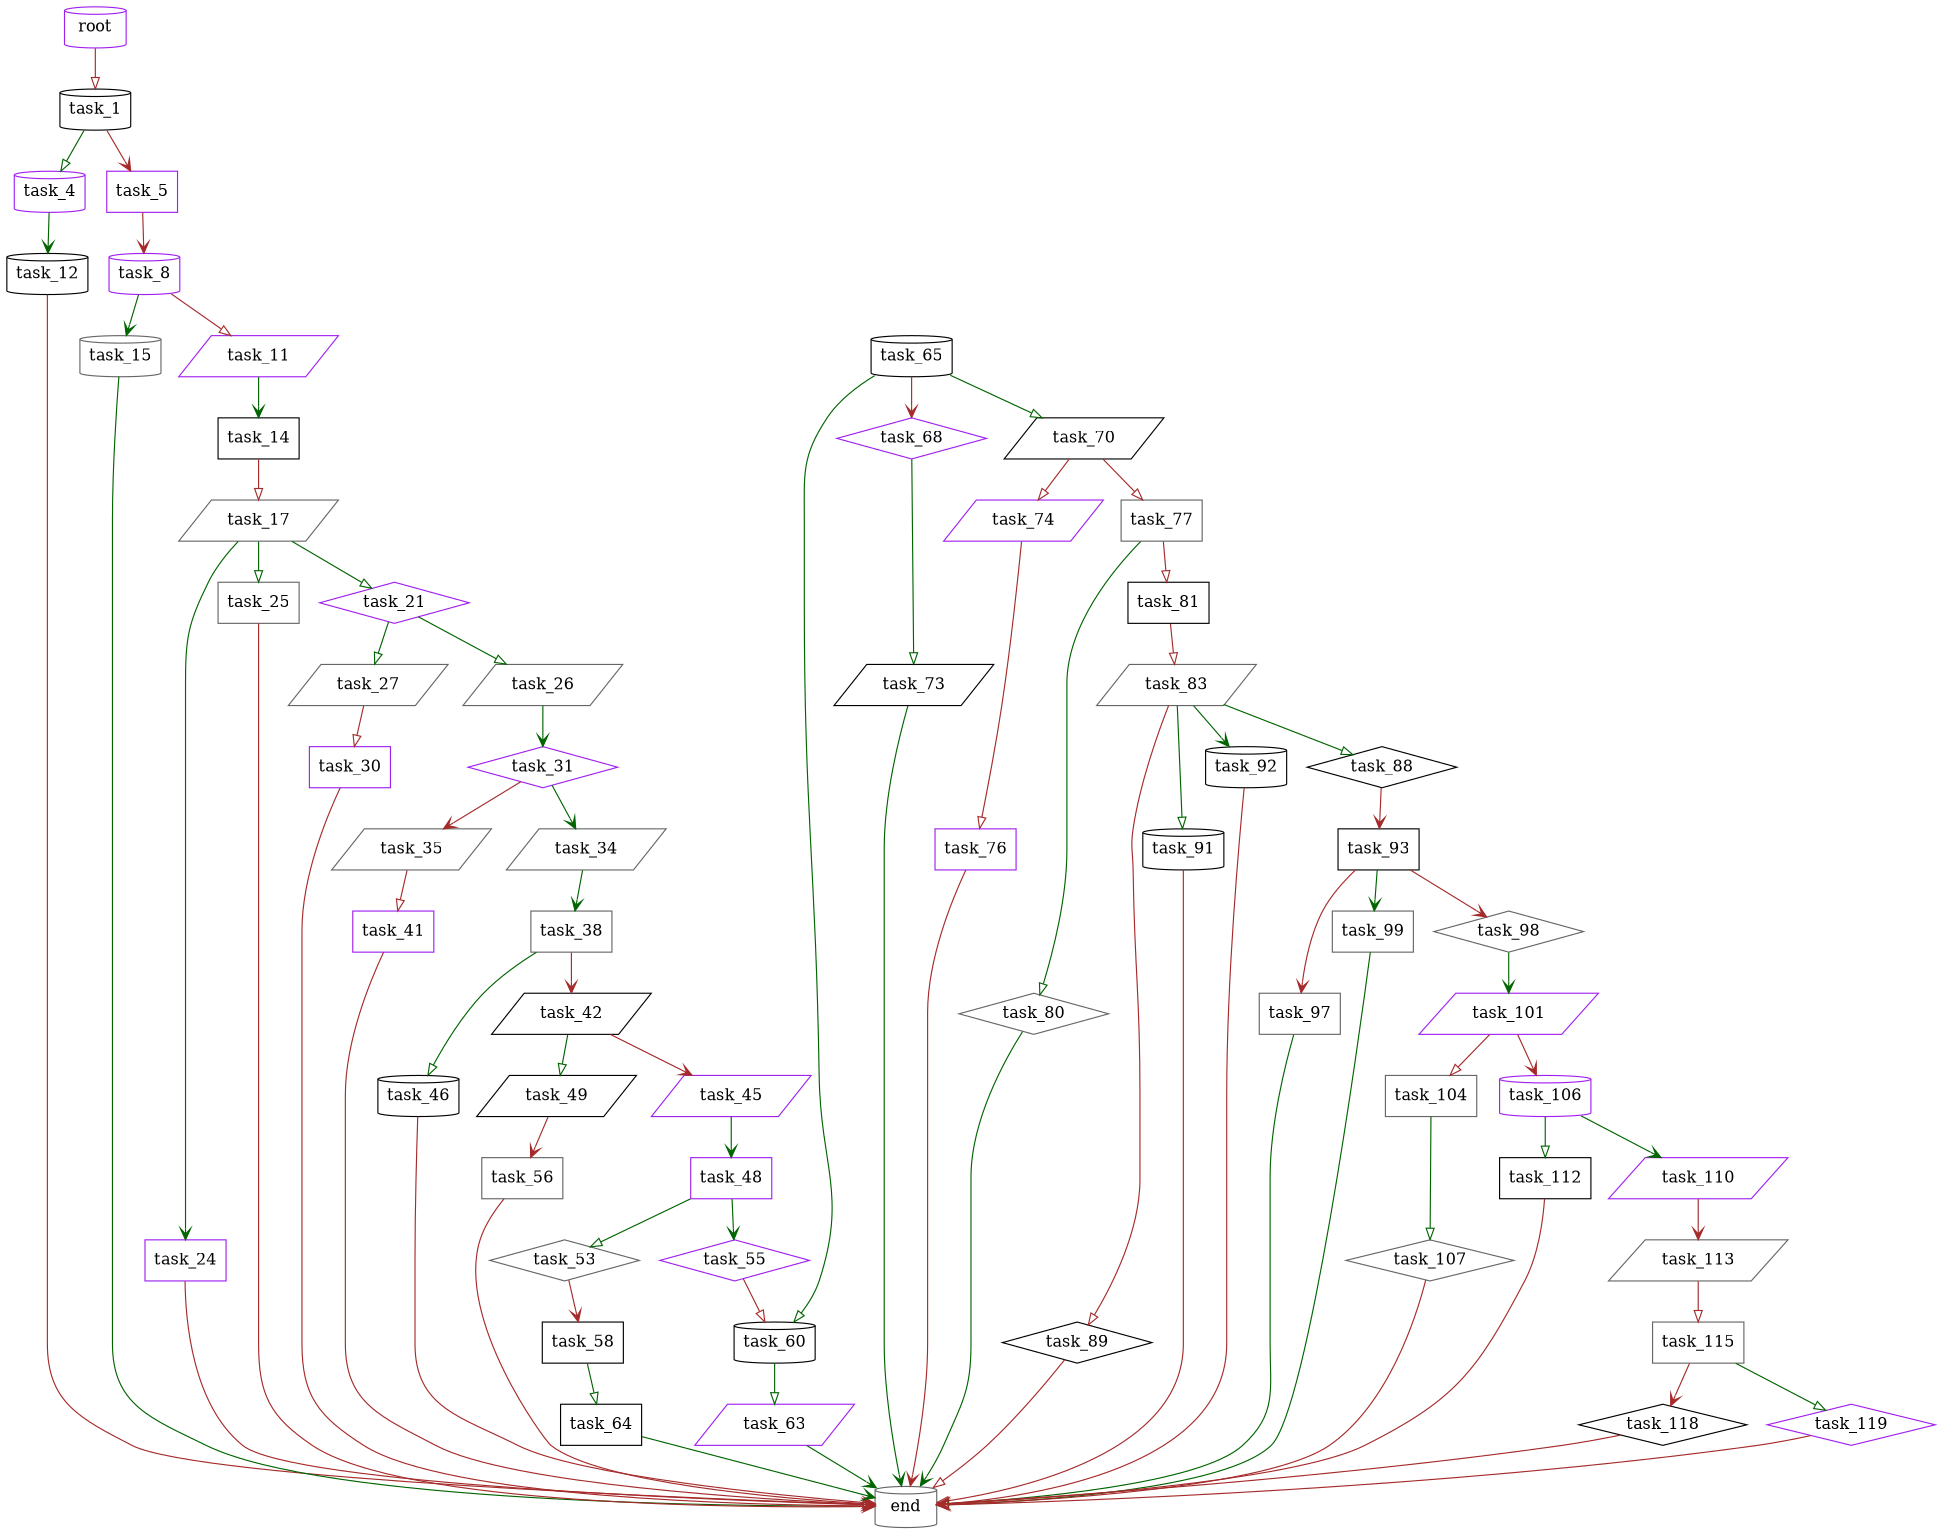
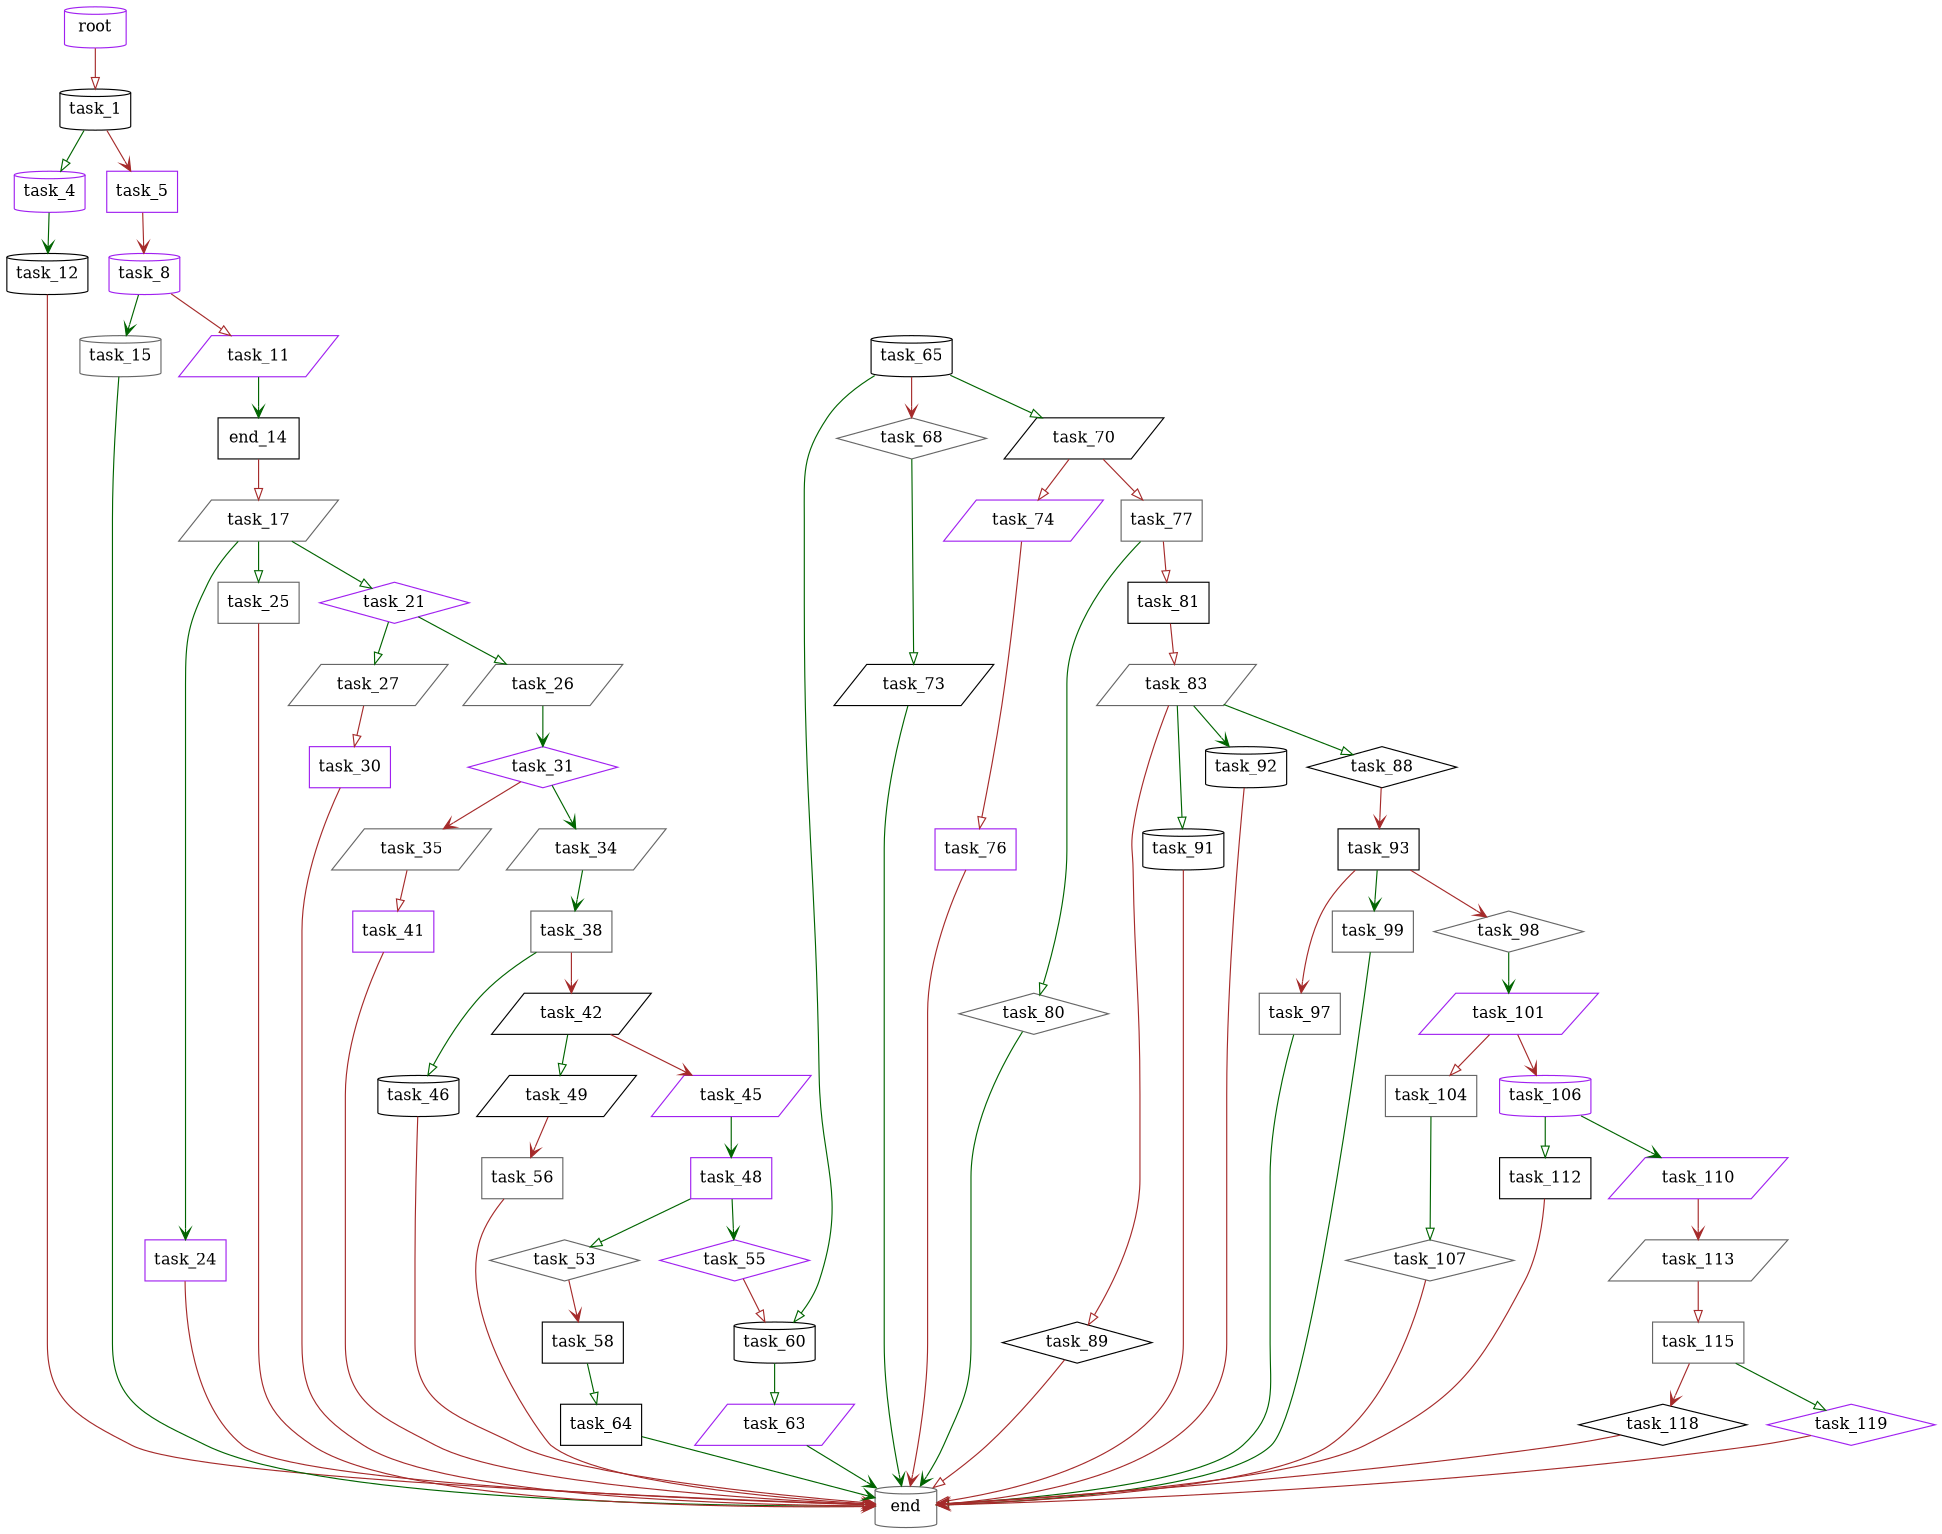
(259, 438) -> (259, 438)
(912, 438) -> (912, 438)
